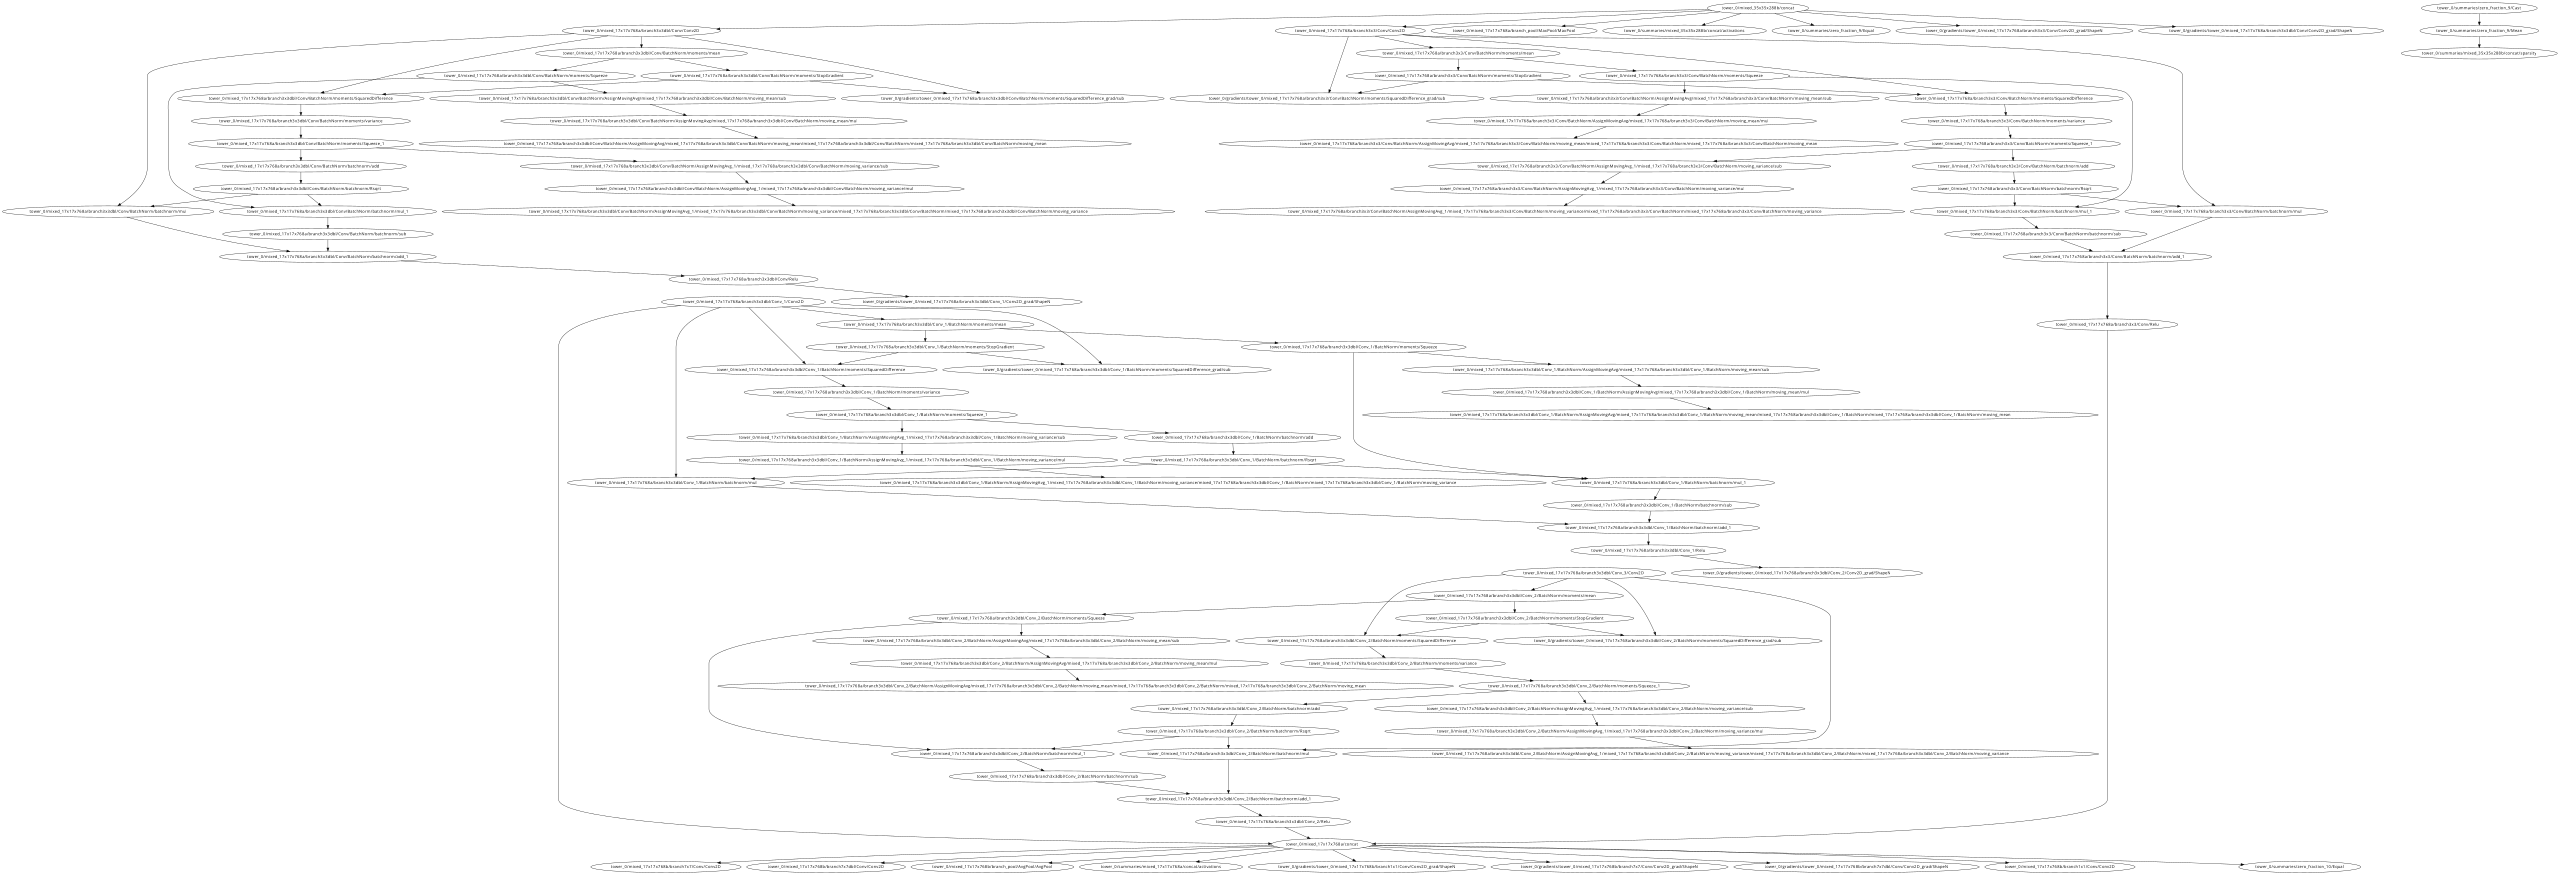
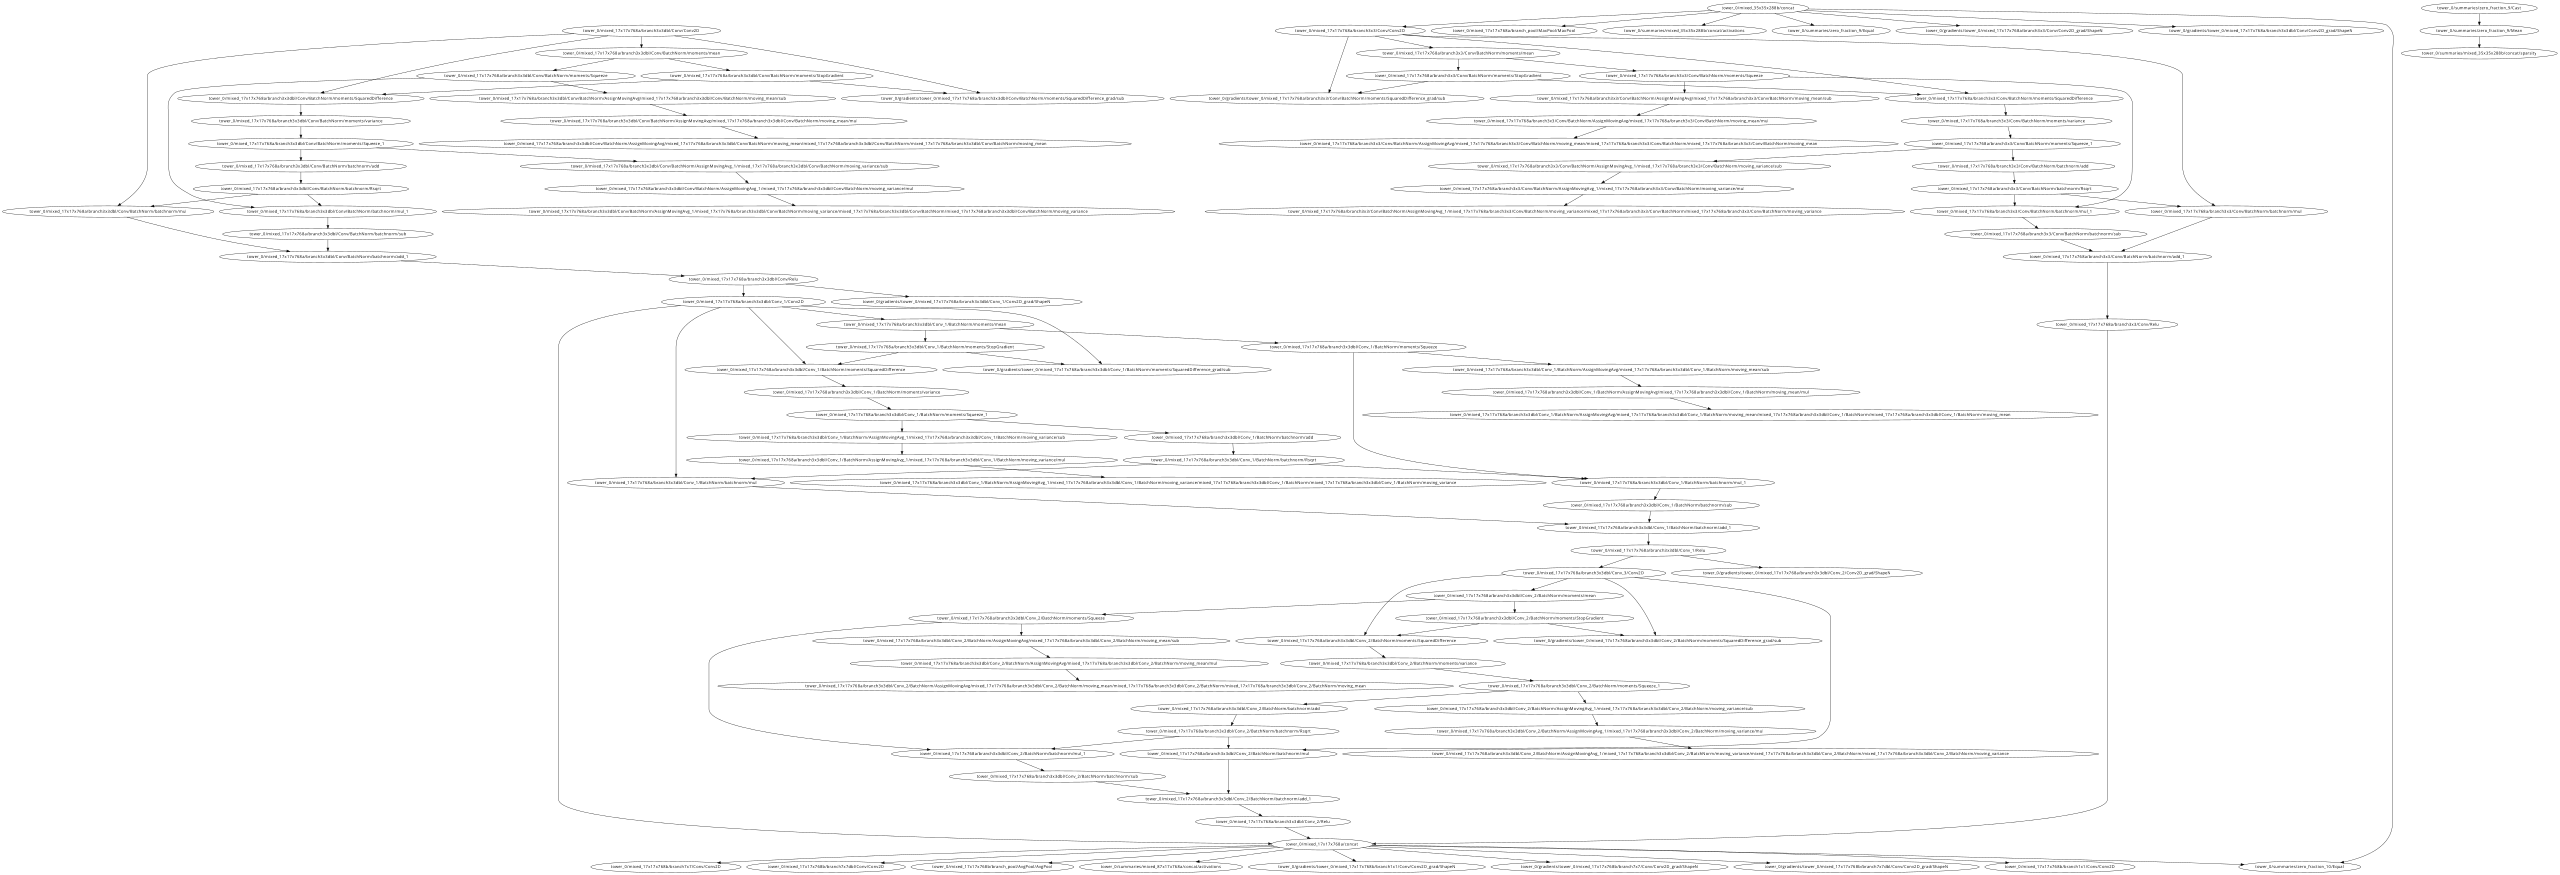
(1214, 19) -> (2393, 167)
none -> (744, 289)
none -> (1618, 561)
(1161, 867) -> (1161, 867)
